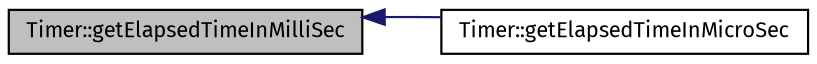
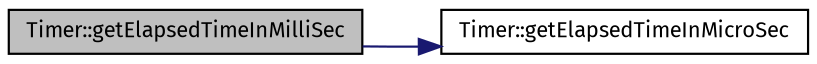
(413, 17) -> (390, 47)
